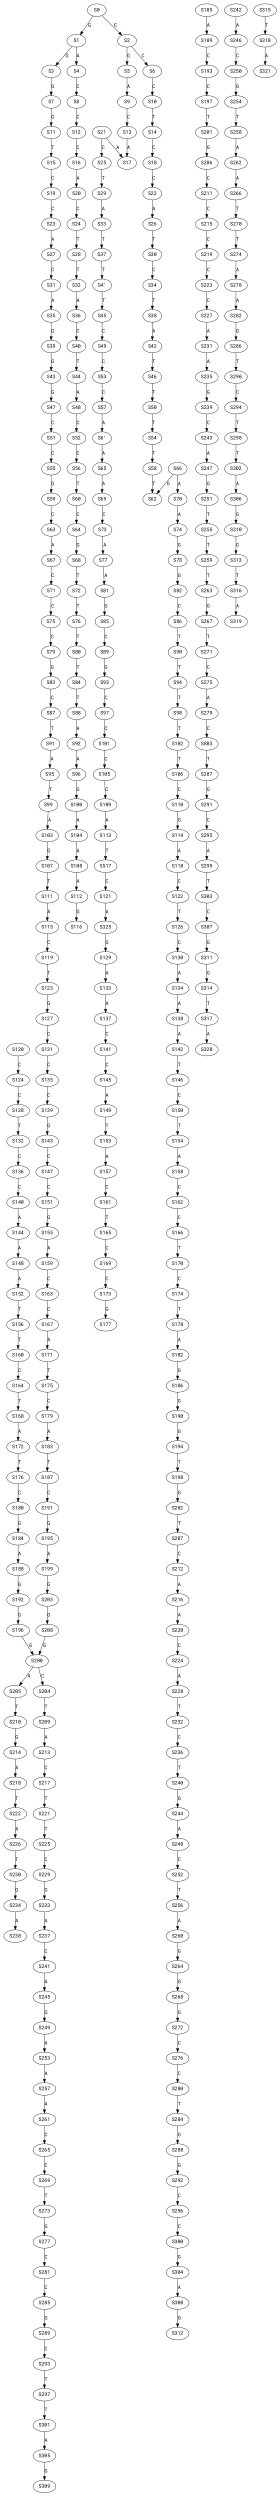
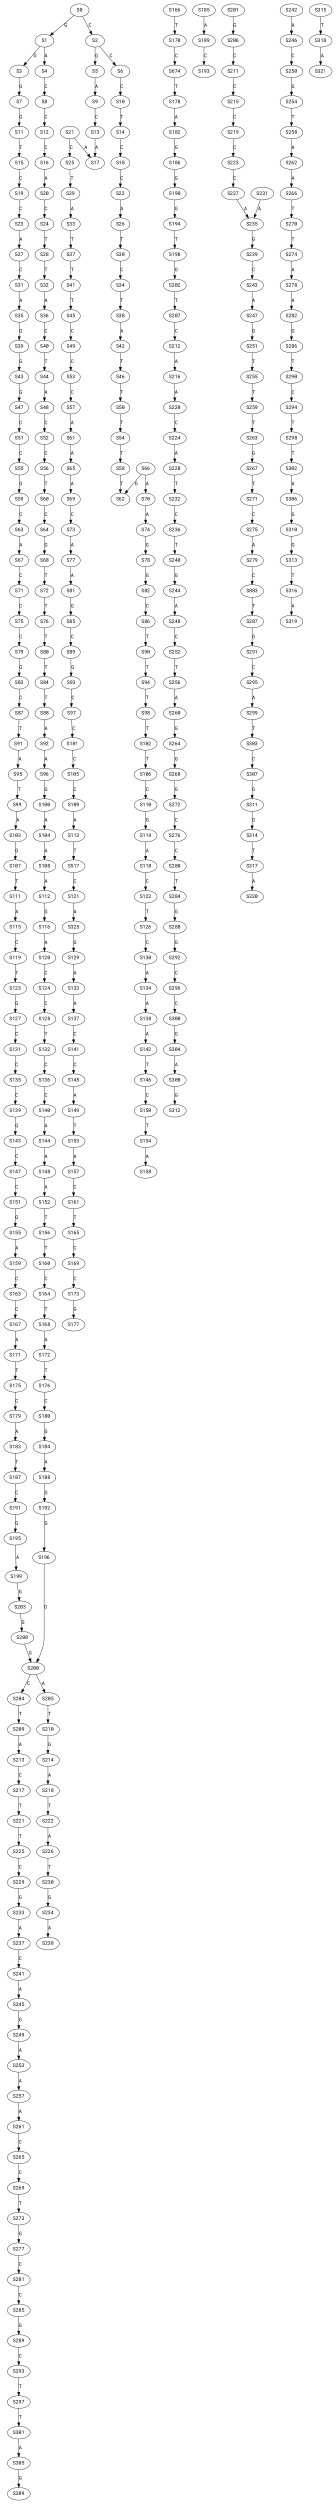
(207, 102) -> none
(207, 329) -> (242, 207)
none -> (44, 941)
(178, 1202) -> none
(178, 1294) -> (175, 71)
